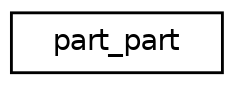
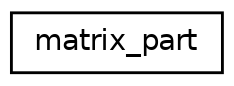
(117, 43) -> (117, 43)
